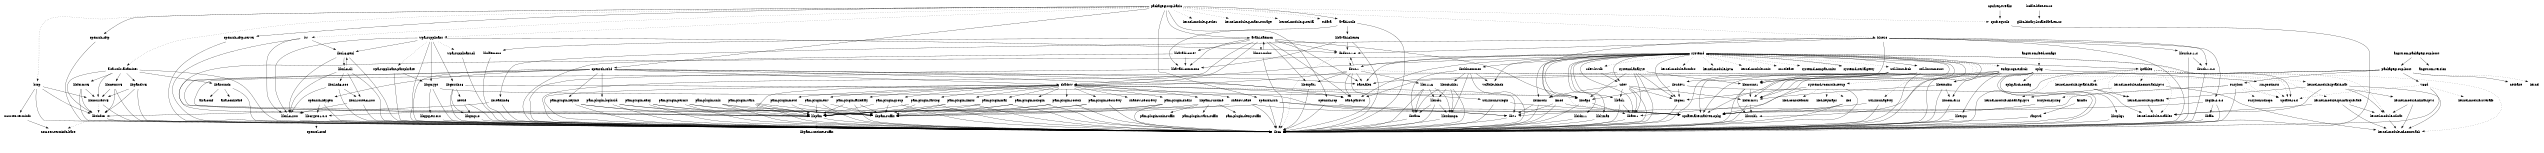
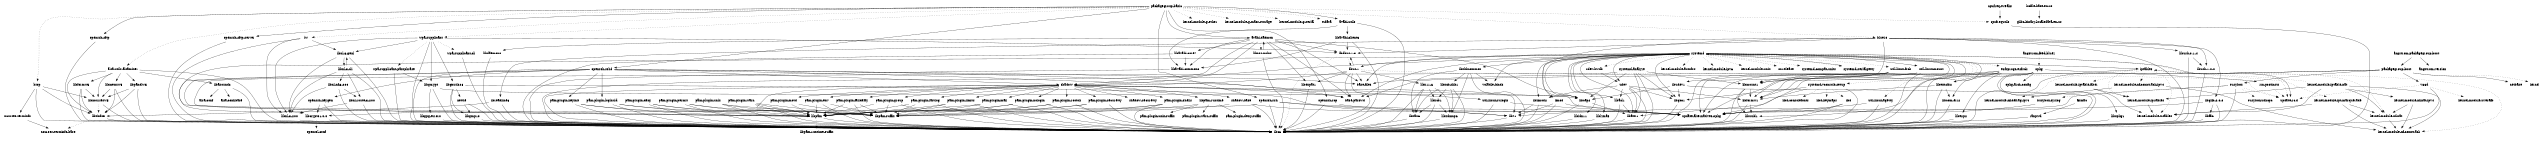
(2039, 54) -> (2039, 54)
(2255, 77) -> (2246, 76)
(1363, 91) -> (1363, 91)
